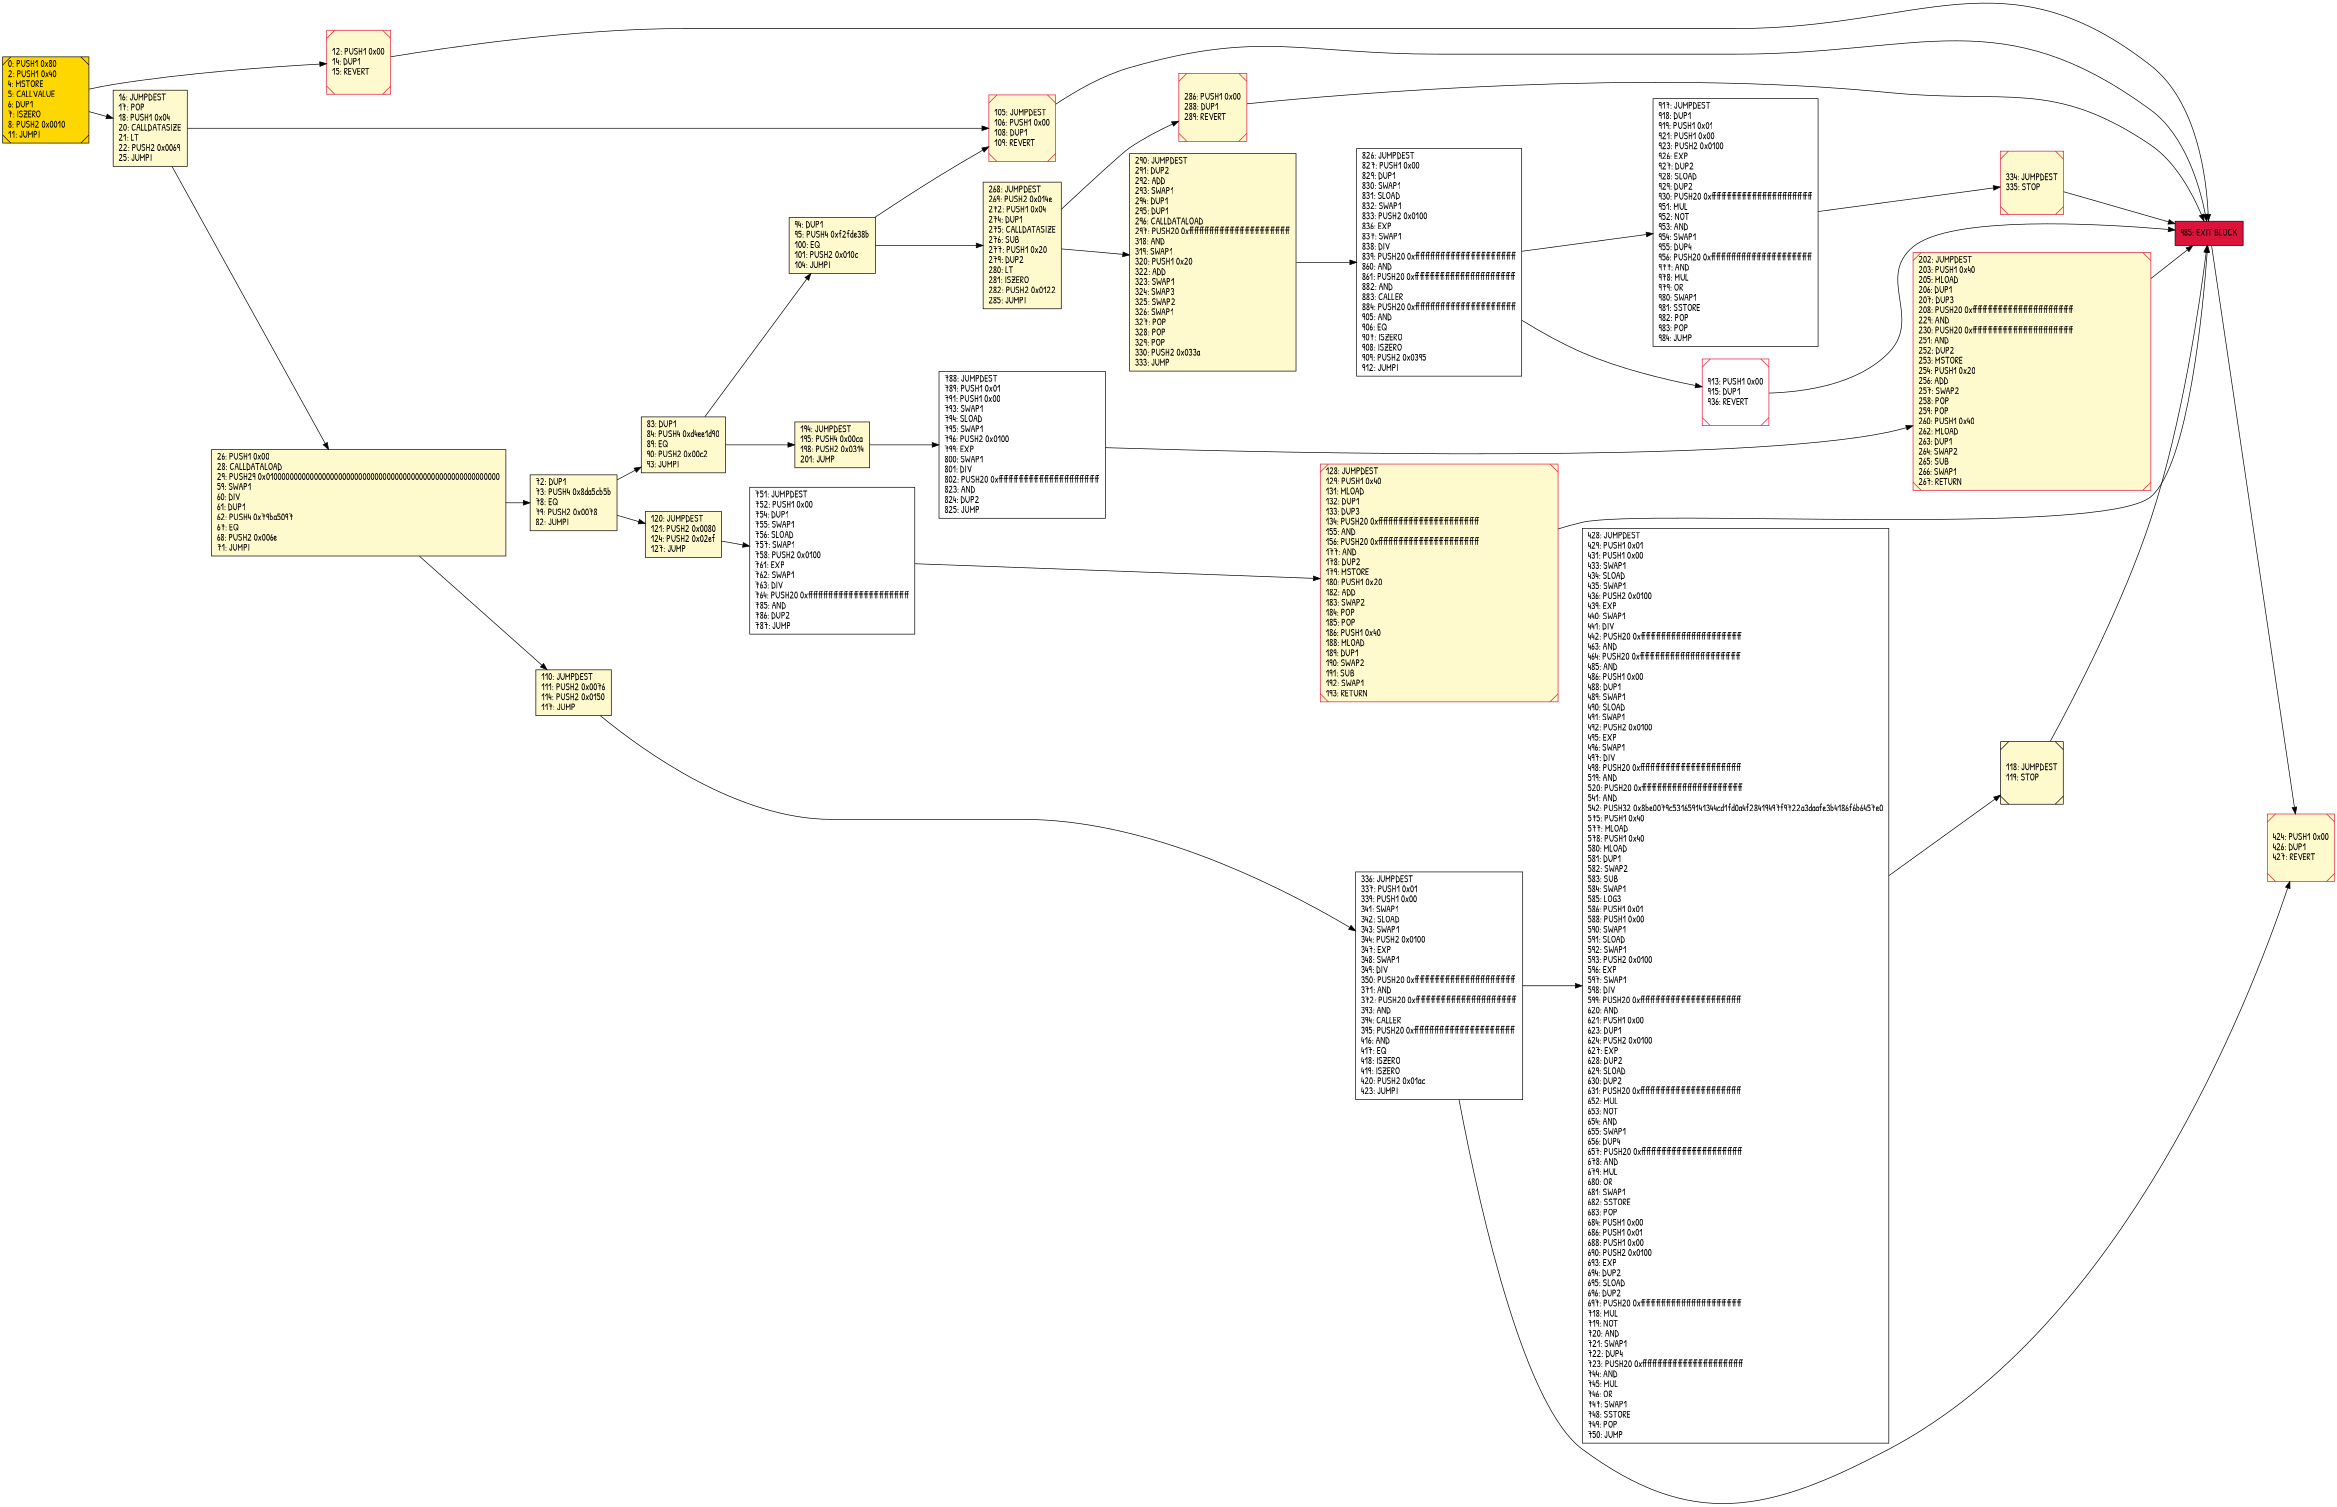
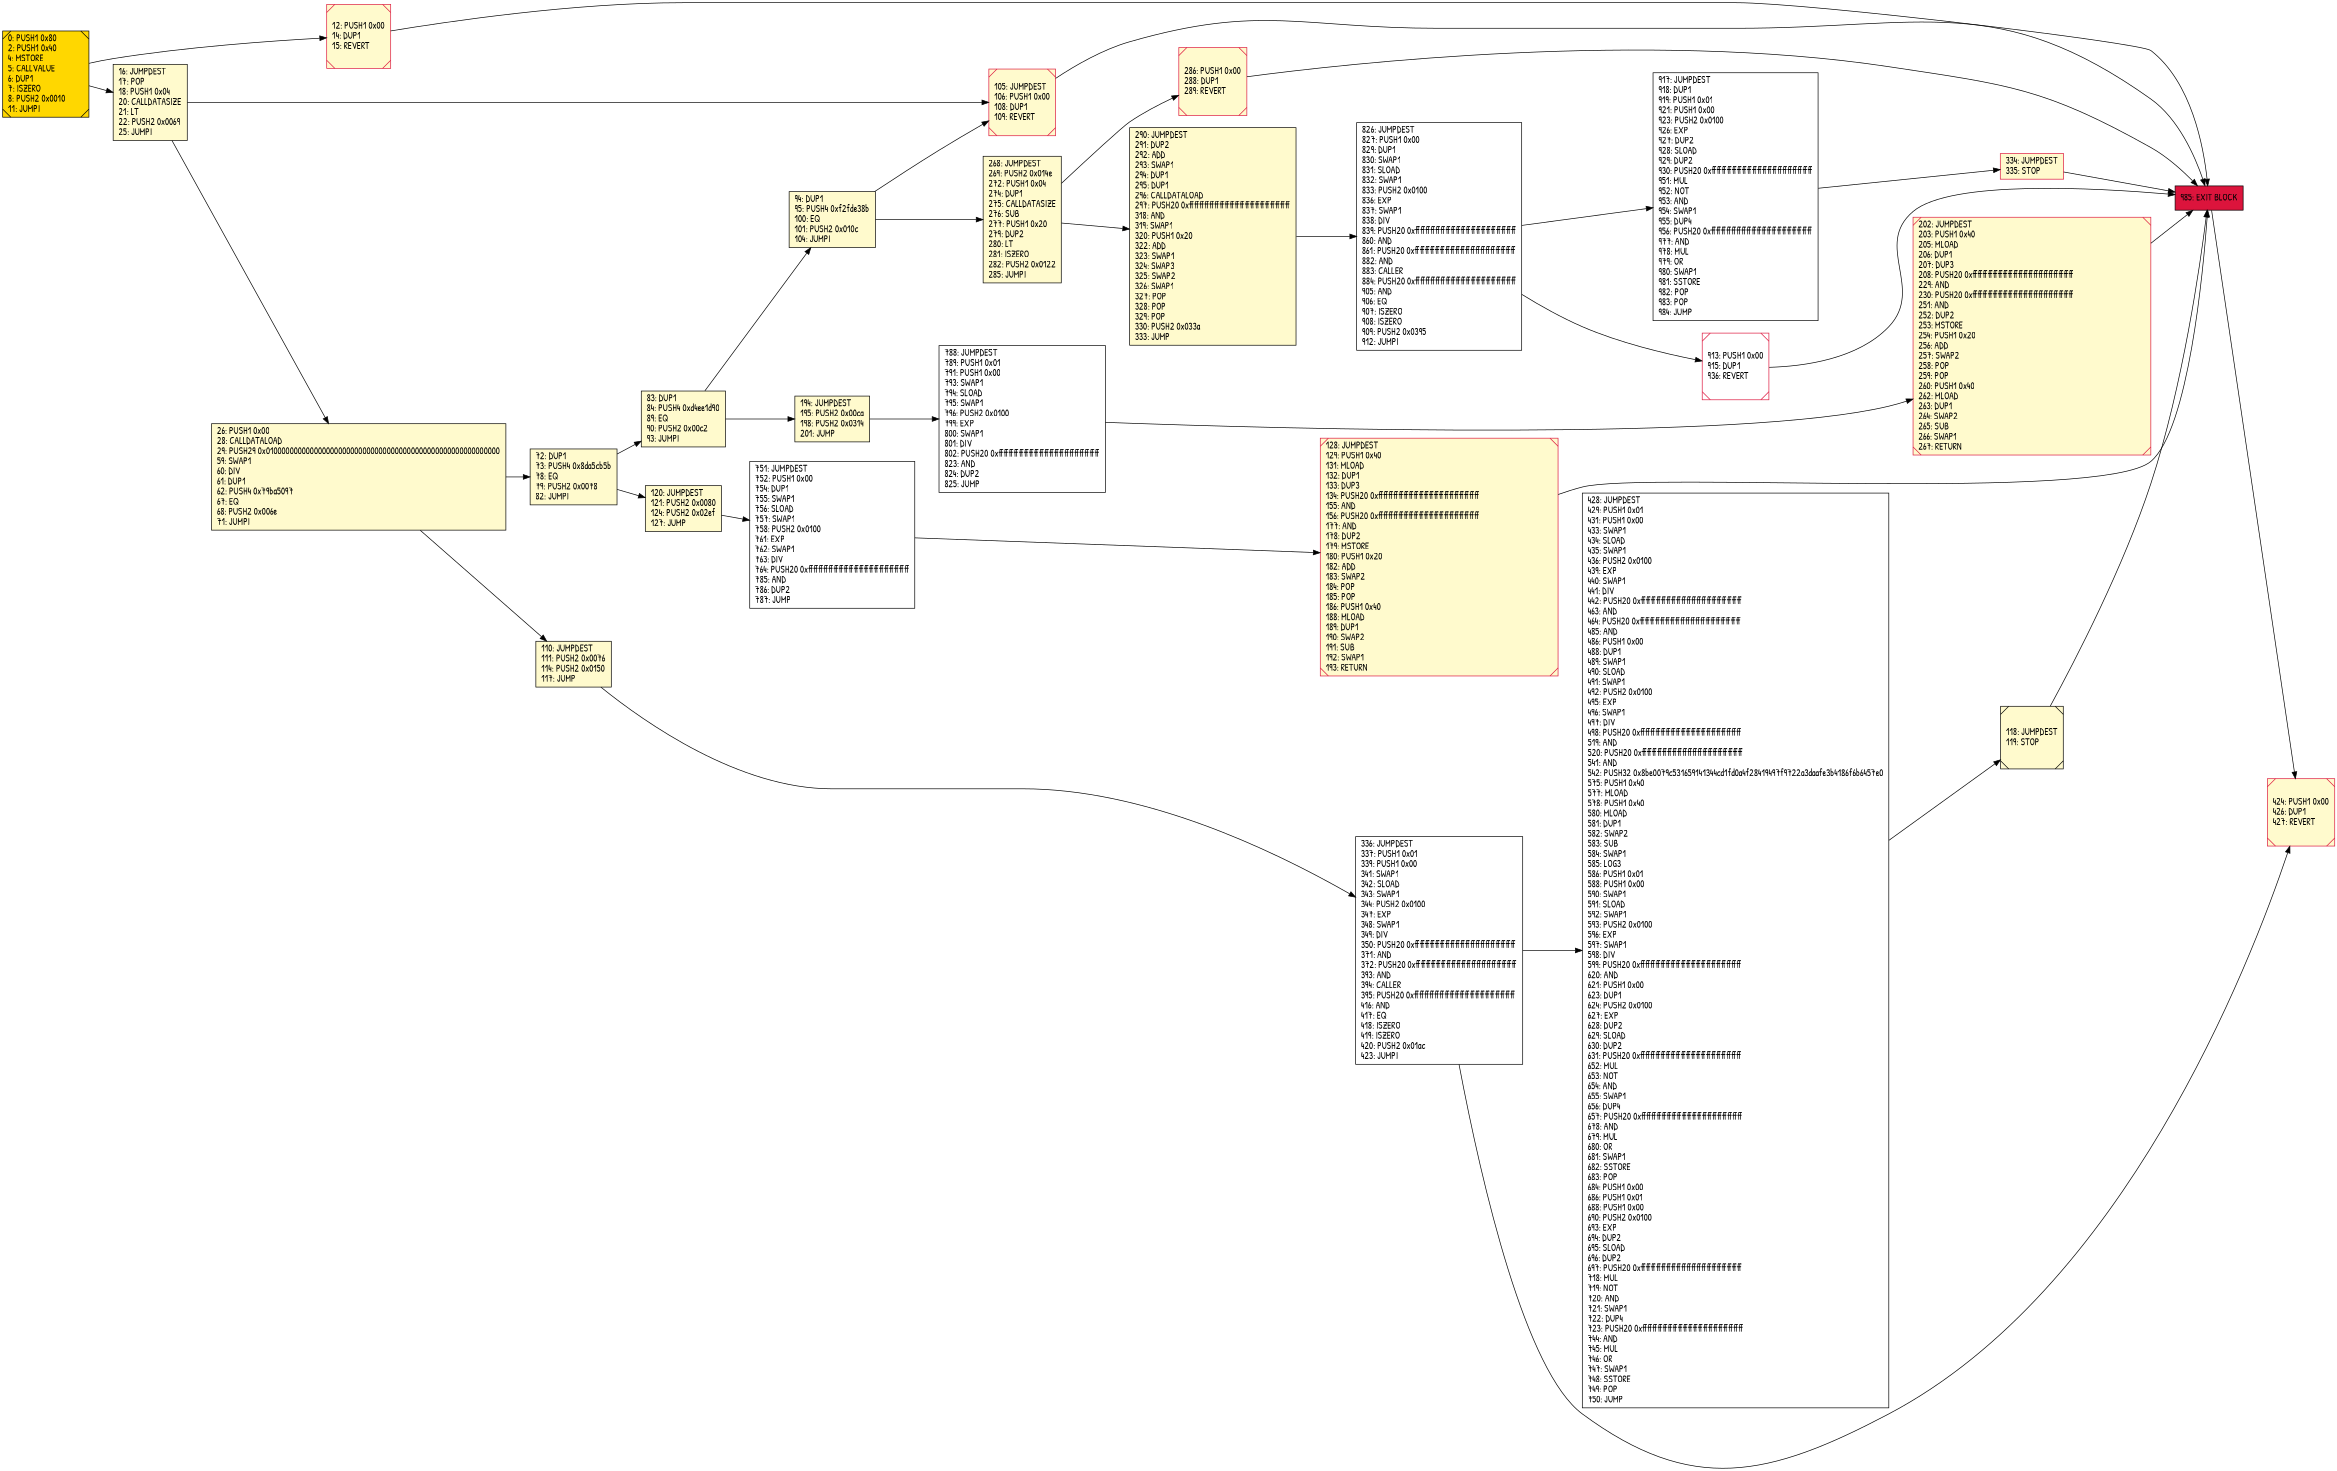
(2032, 183) -> (2032, 166)
(832, 445) -> (832, 419)
